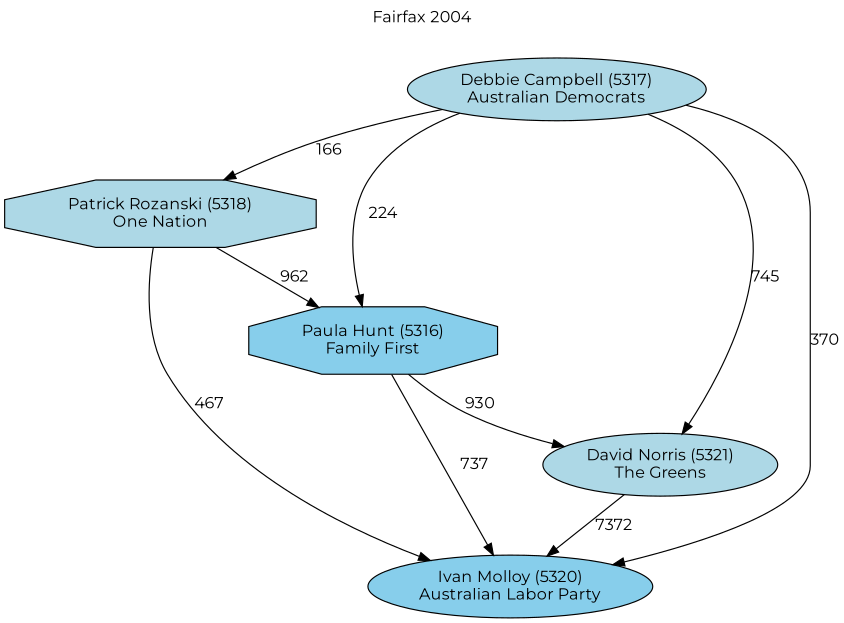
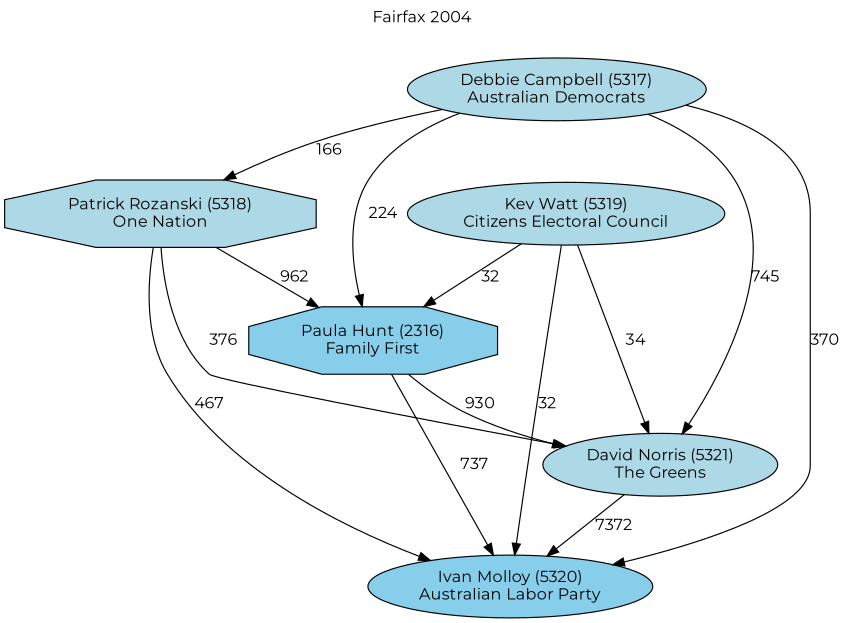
none -> (566, 214)
(373, 341) -> (373, 341)
none -> (313, 398)
